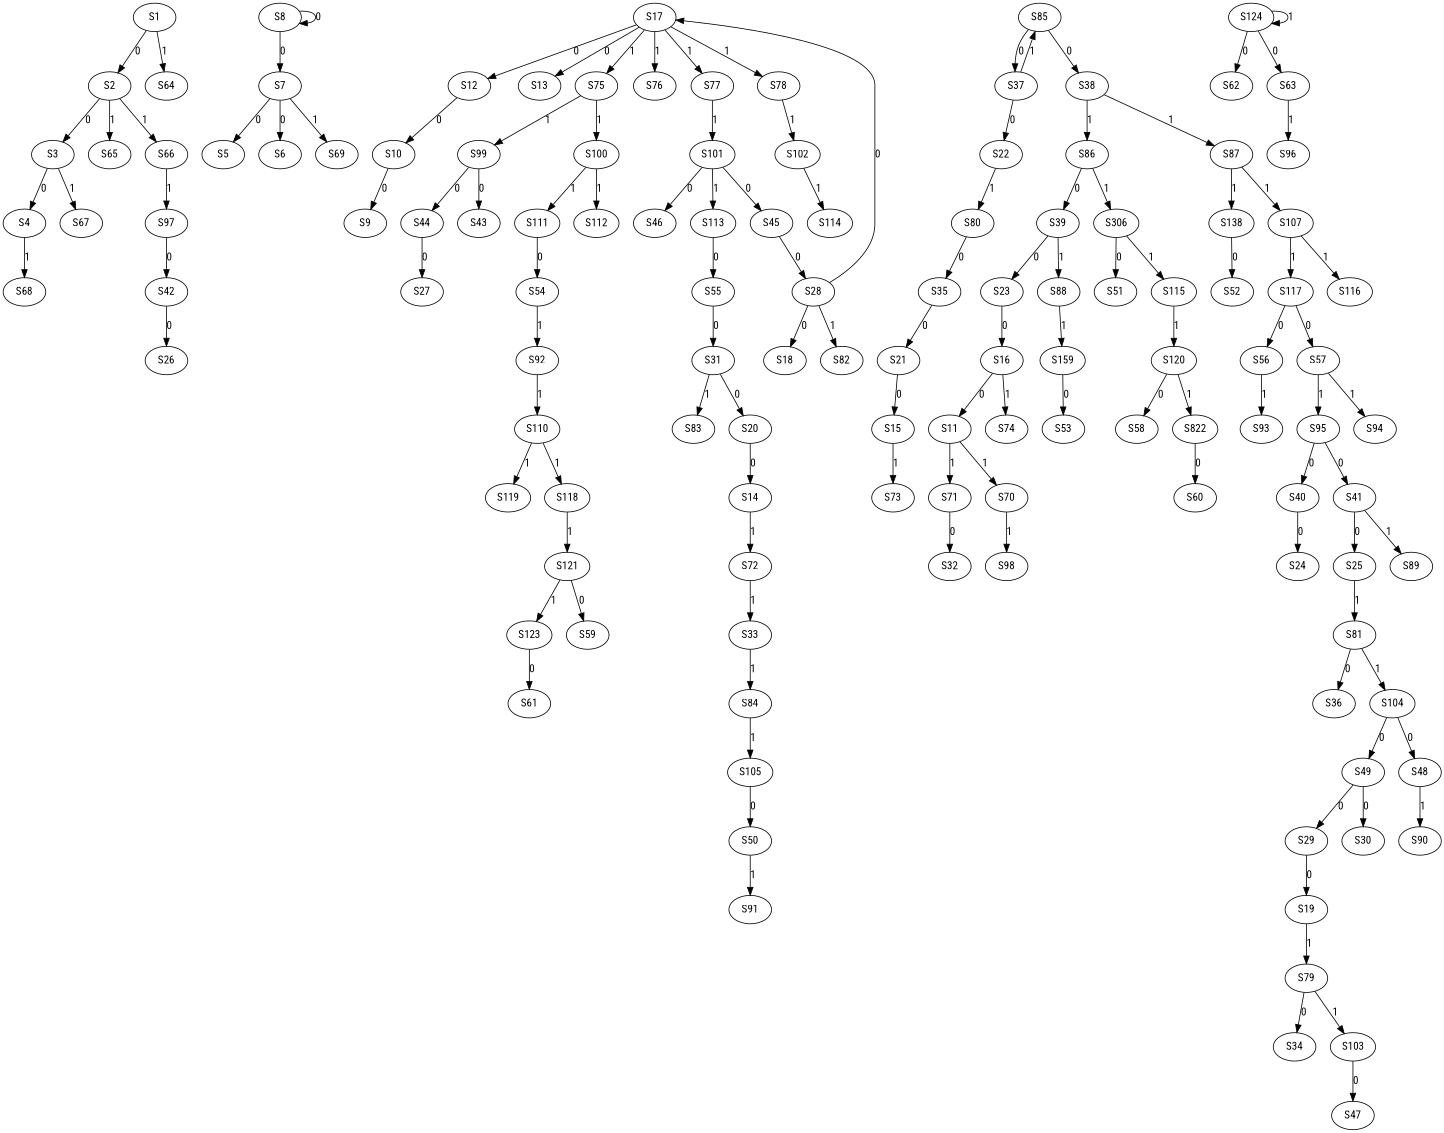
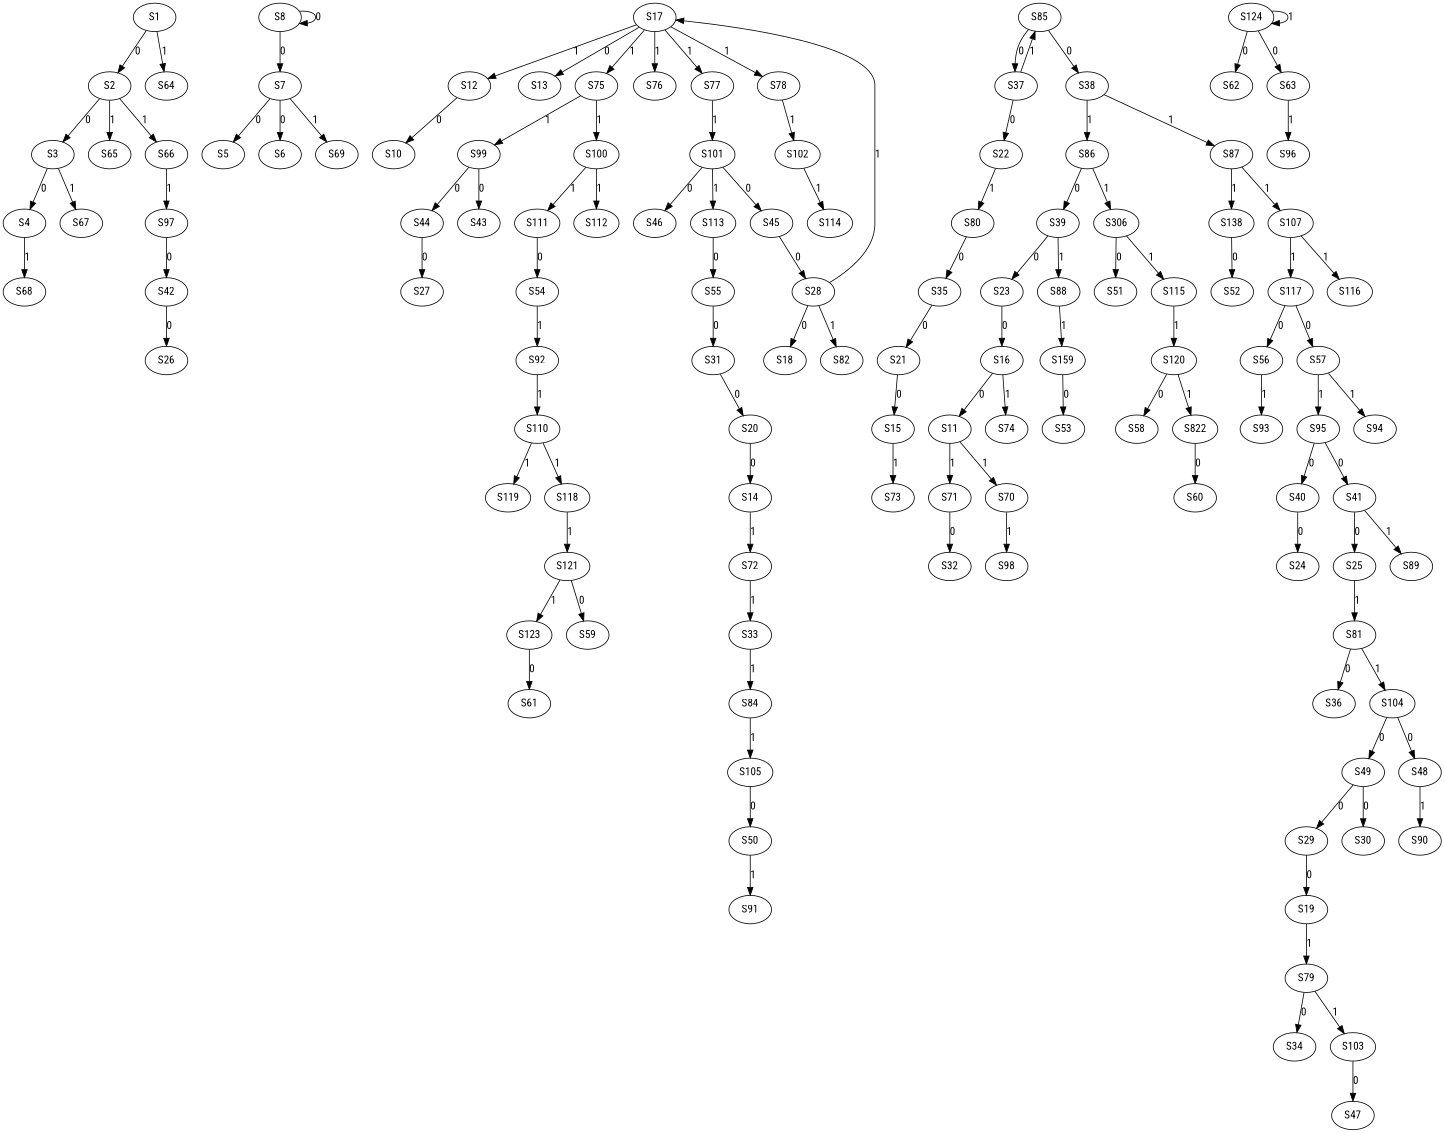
(576, 52) -> (576, 52)
(878, 155) -> (878, 155)
(365, 223) -> none
(693, 429) -> none
